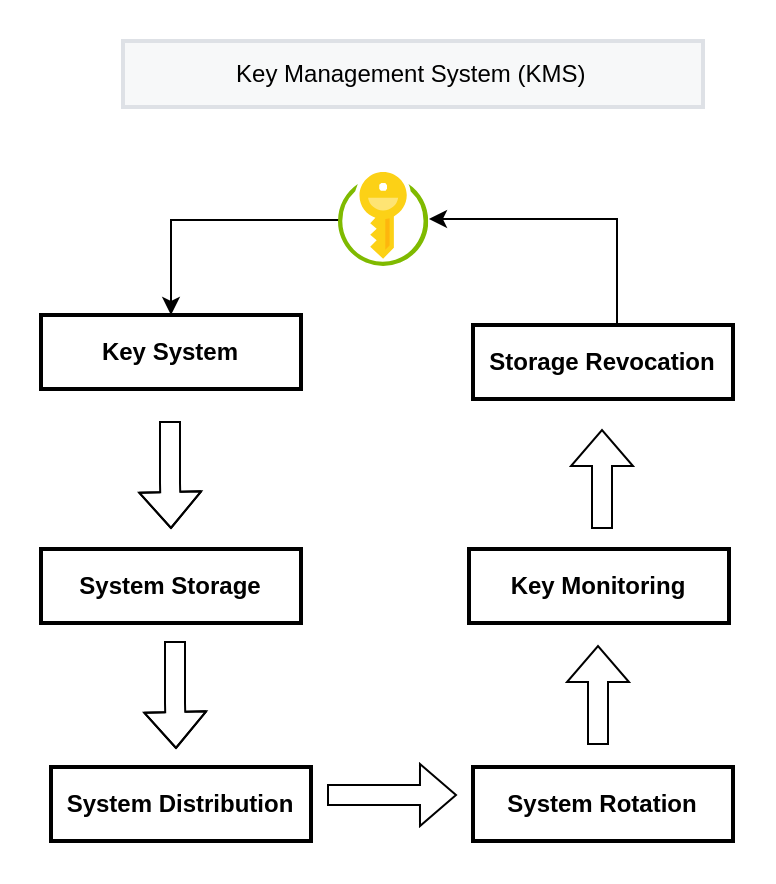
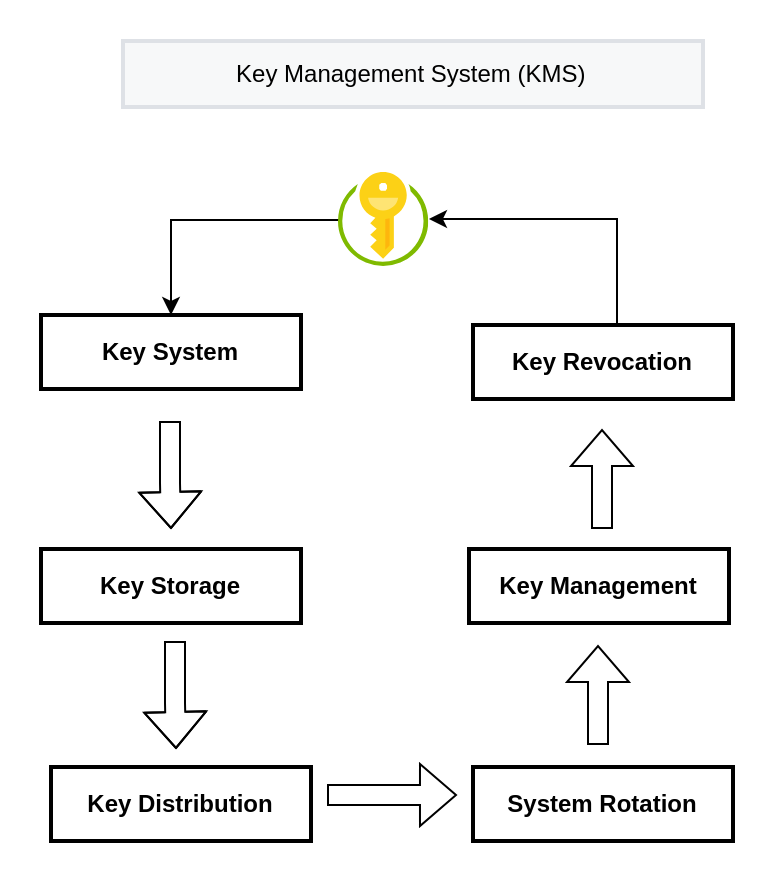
(603, 363) -> (603, 363)
(171, 587) -> (171, 587)
(599, 587) -> (599, 587)
(181, 805) -> (181, 805)
